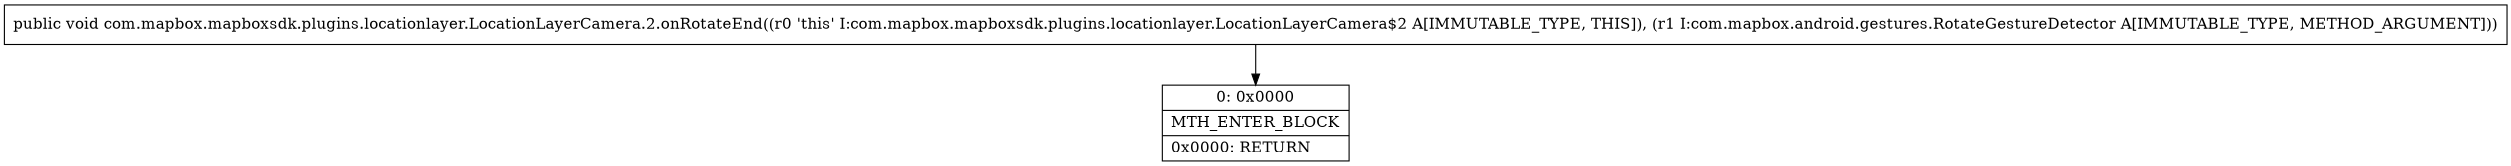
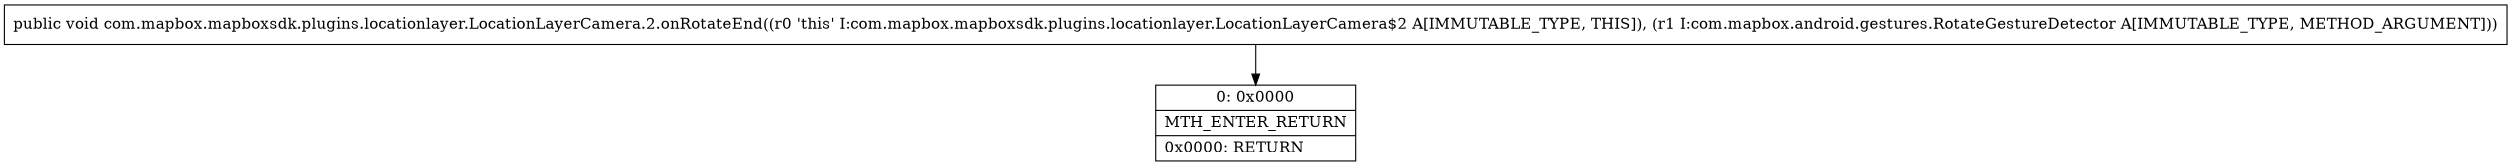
(1256, 122) -> (1256, 122)
